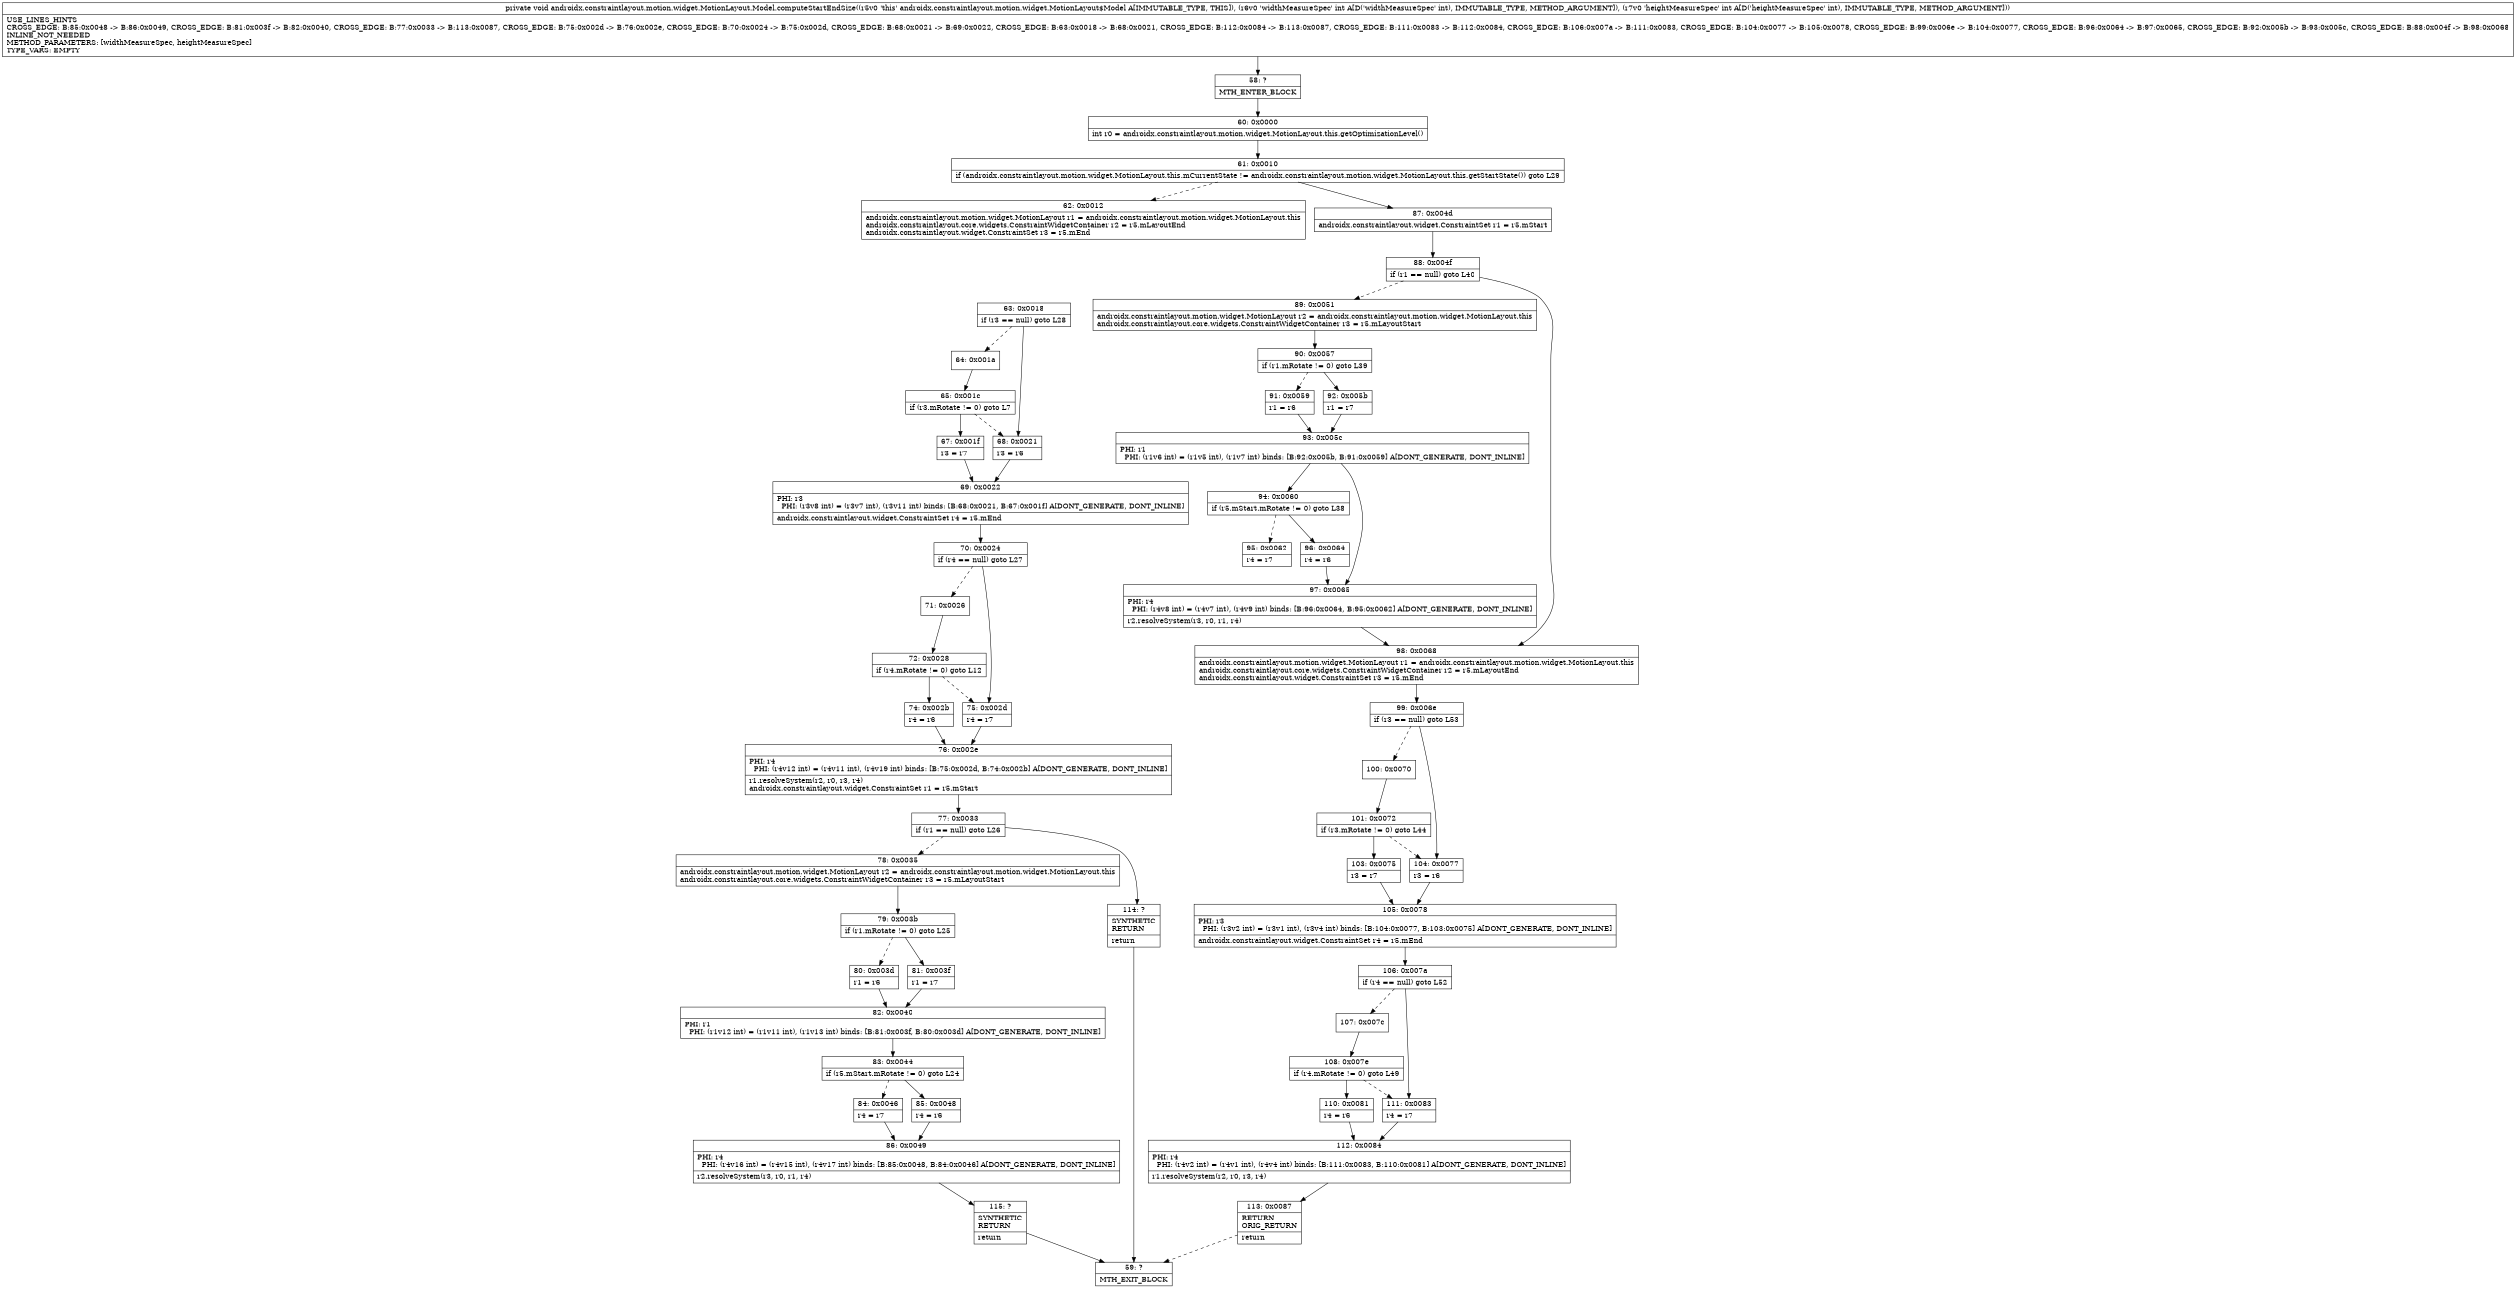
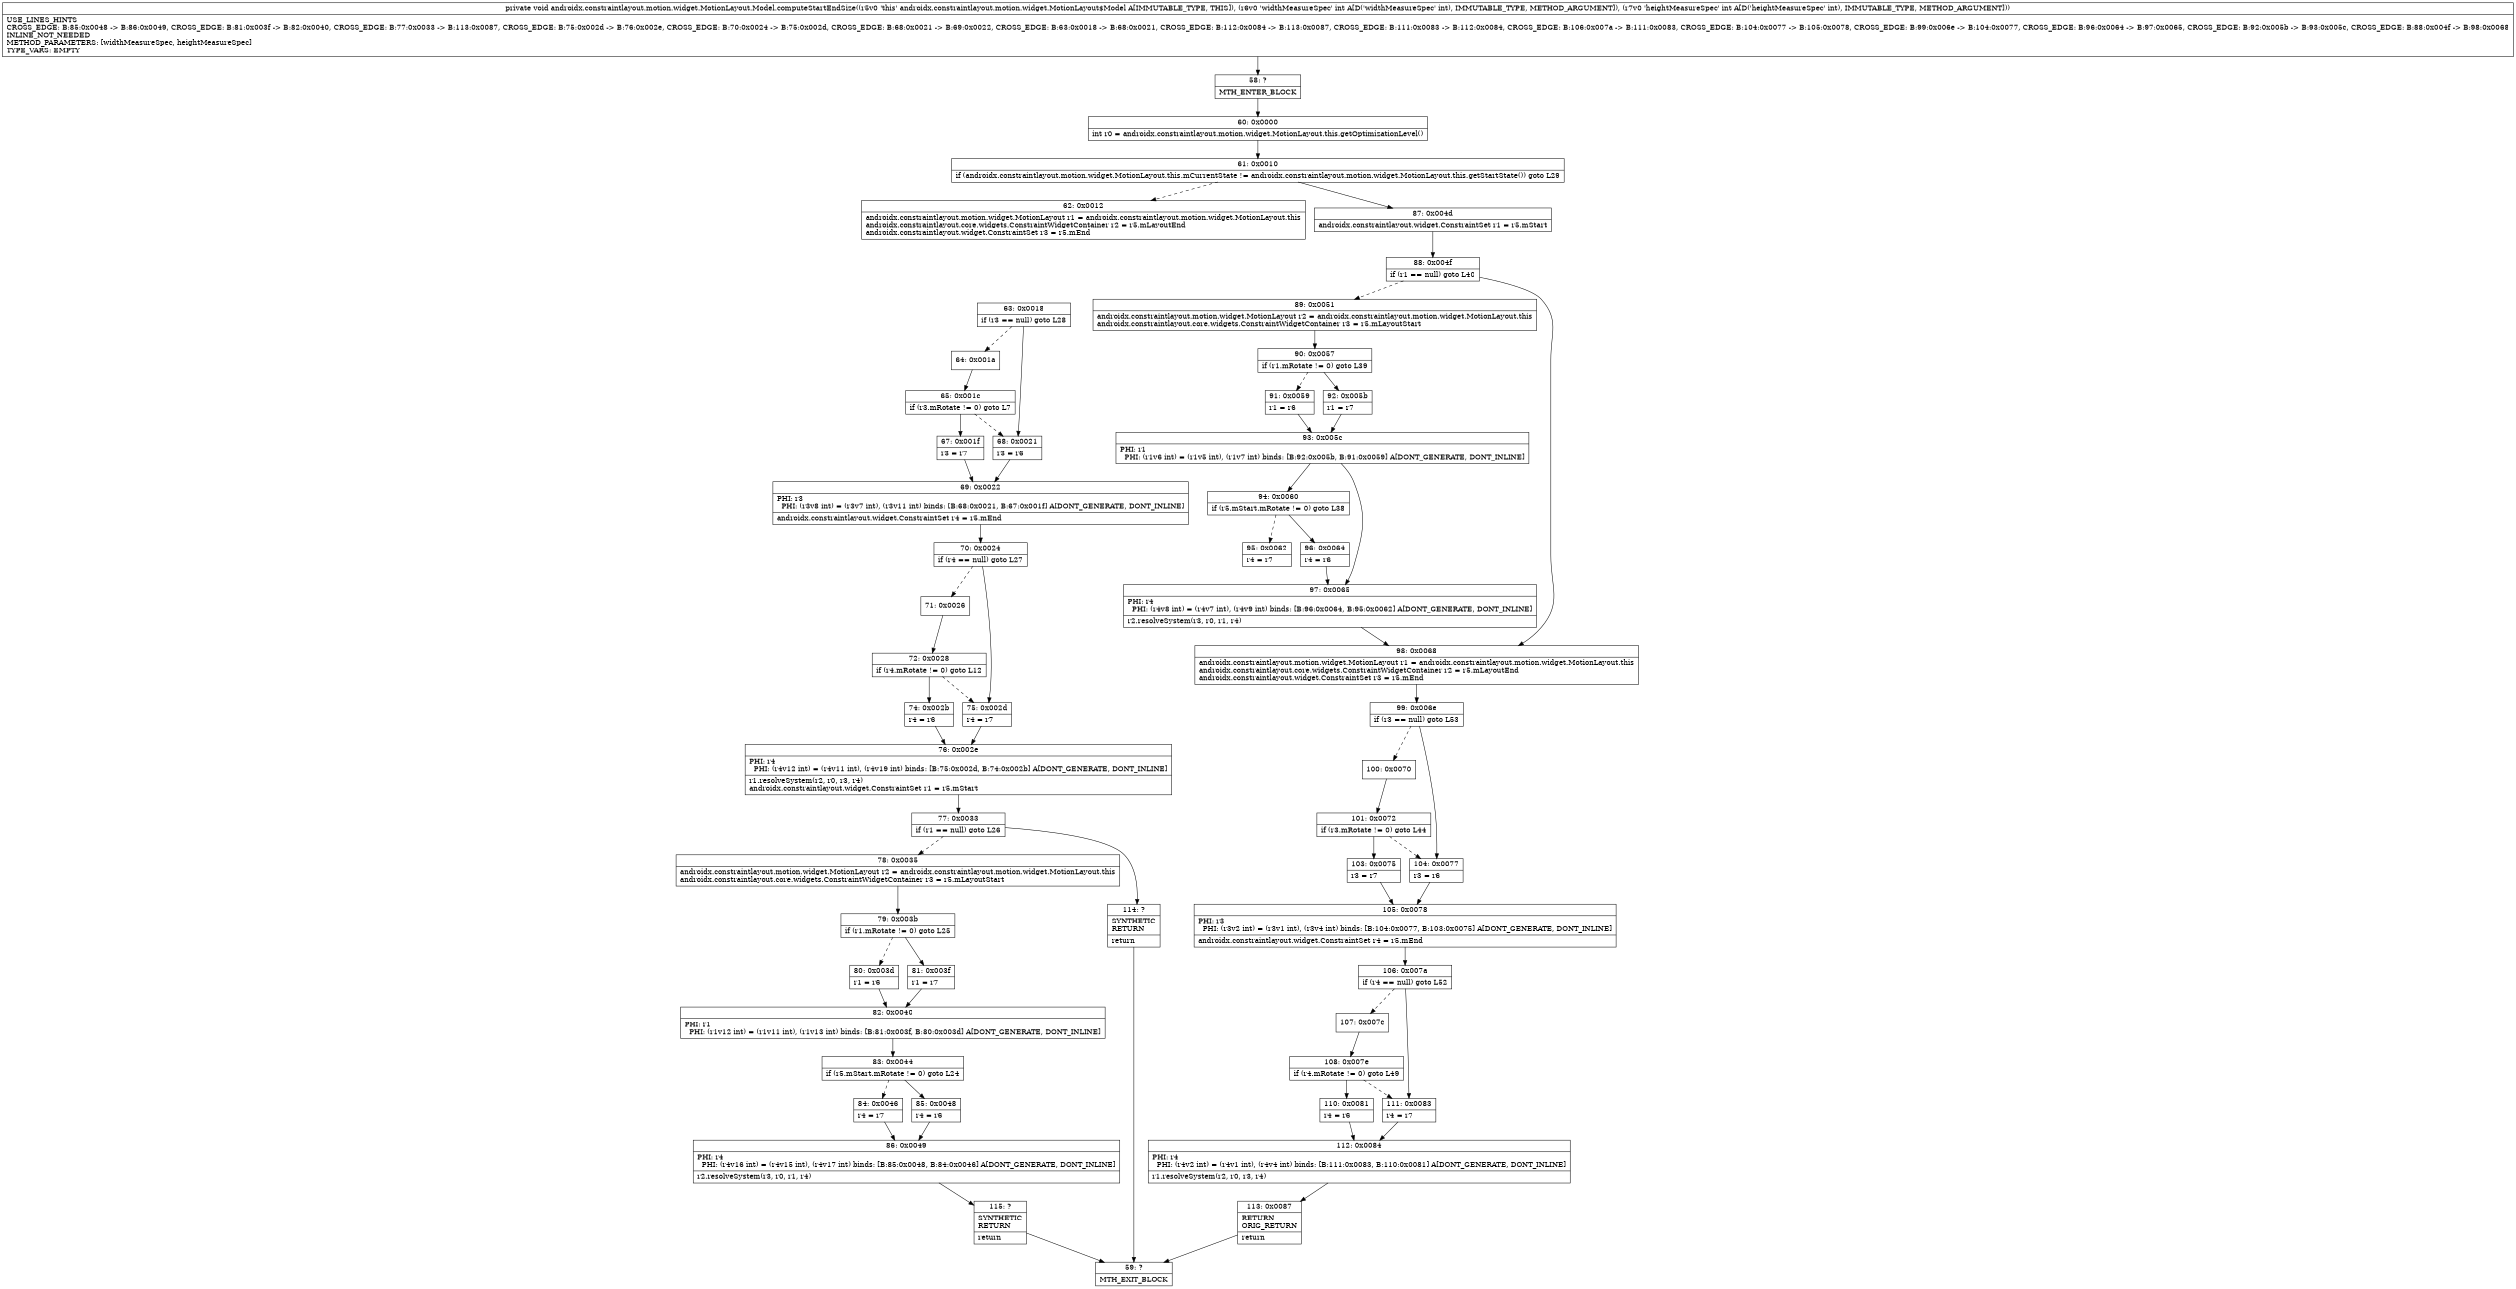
(1203, 1248) -> (1203, 1248)
